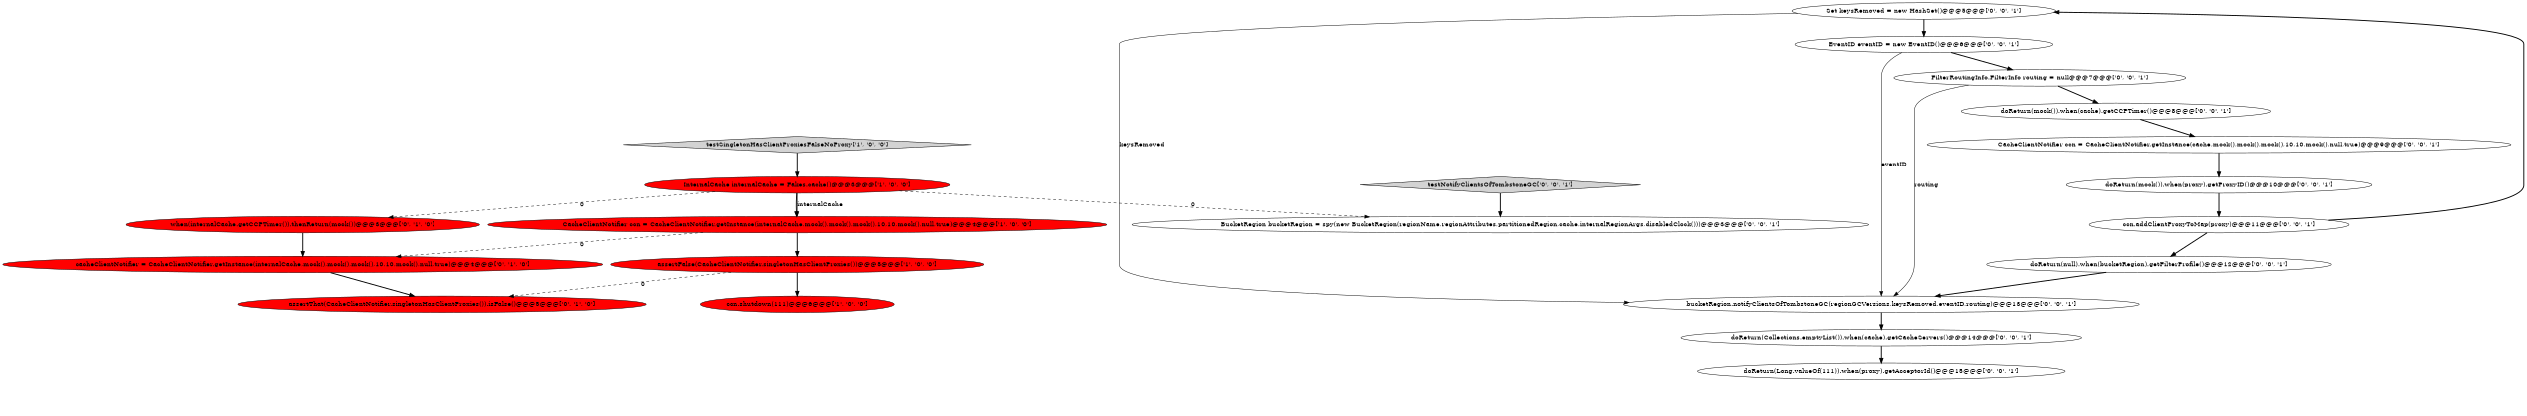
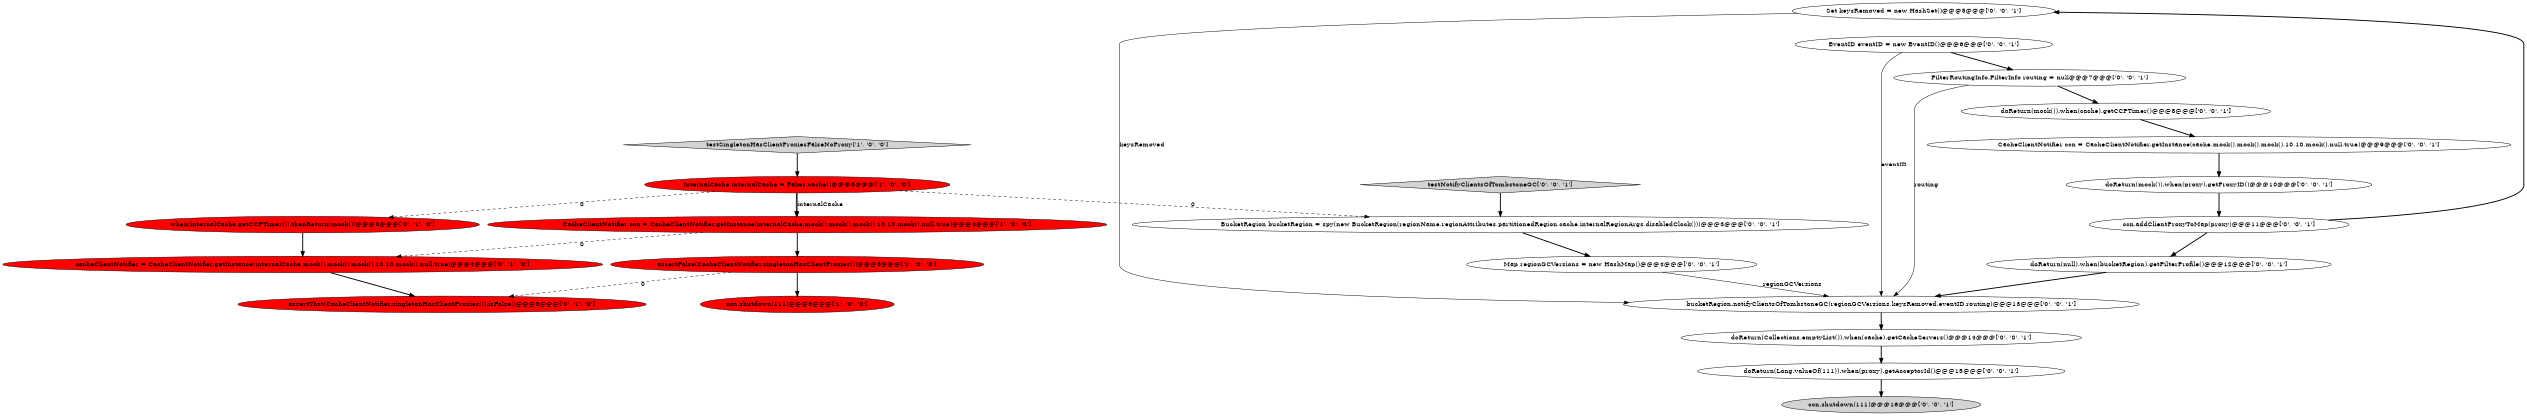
(1924, 25) -> none
none -> (1612, 264)
none -> (1881, 405)
